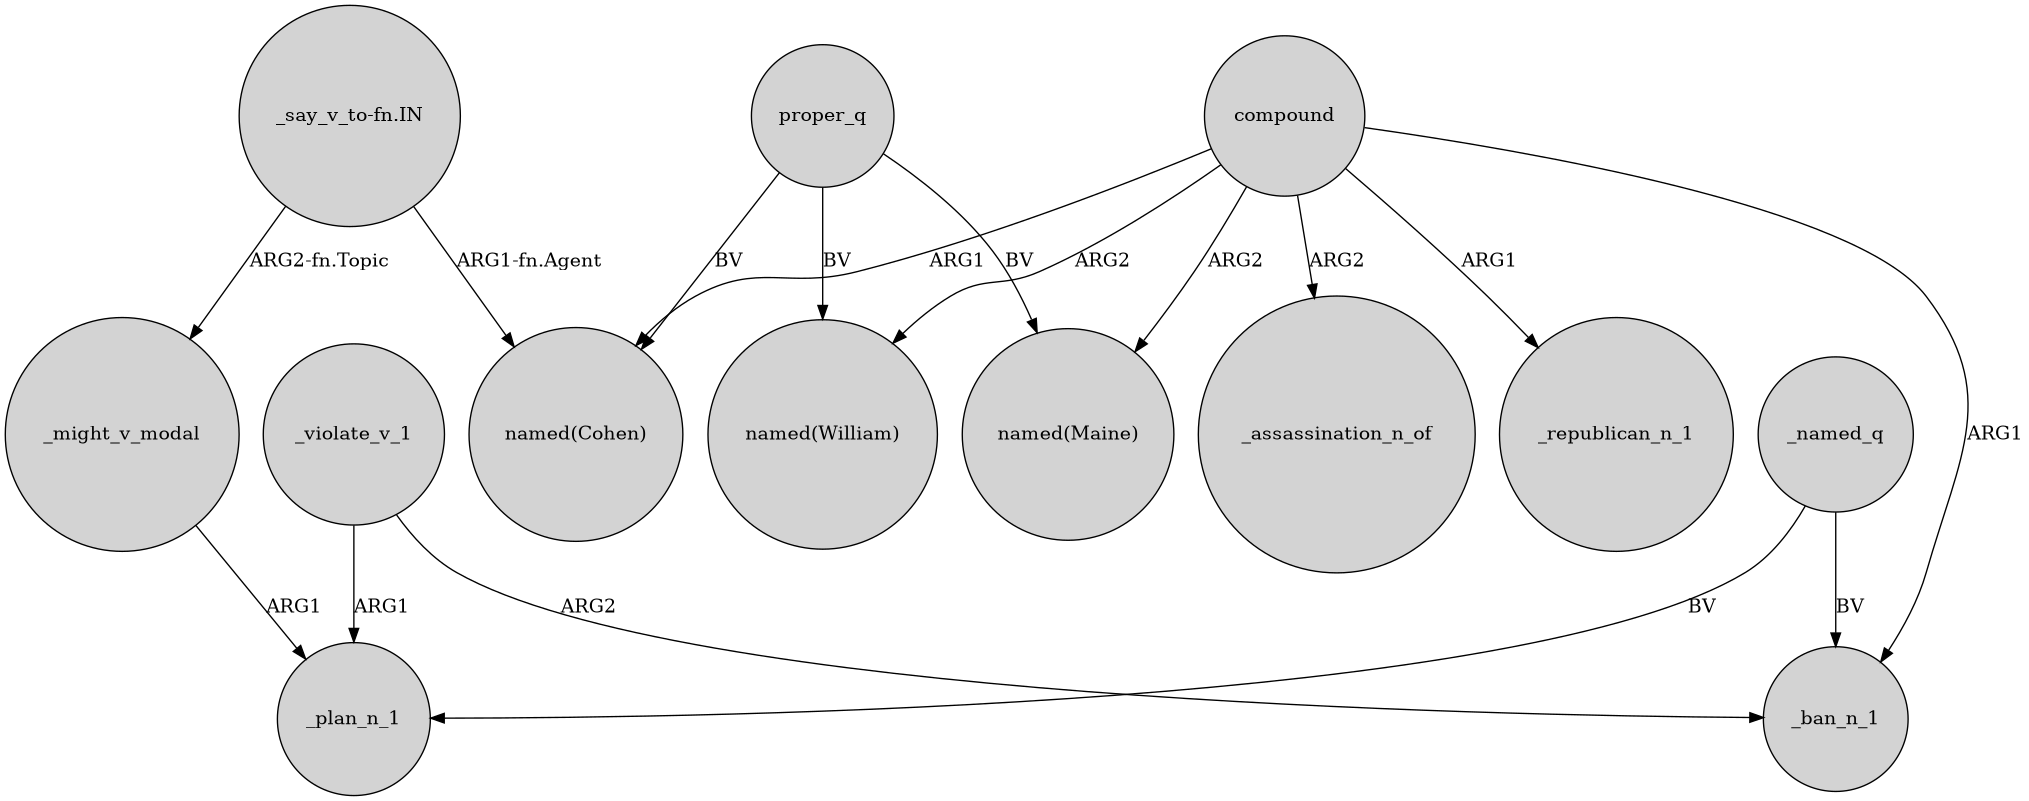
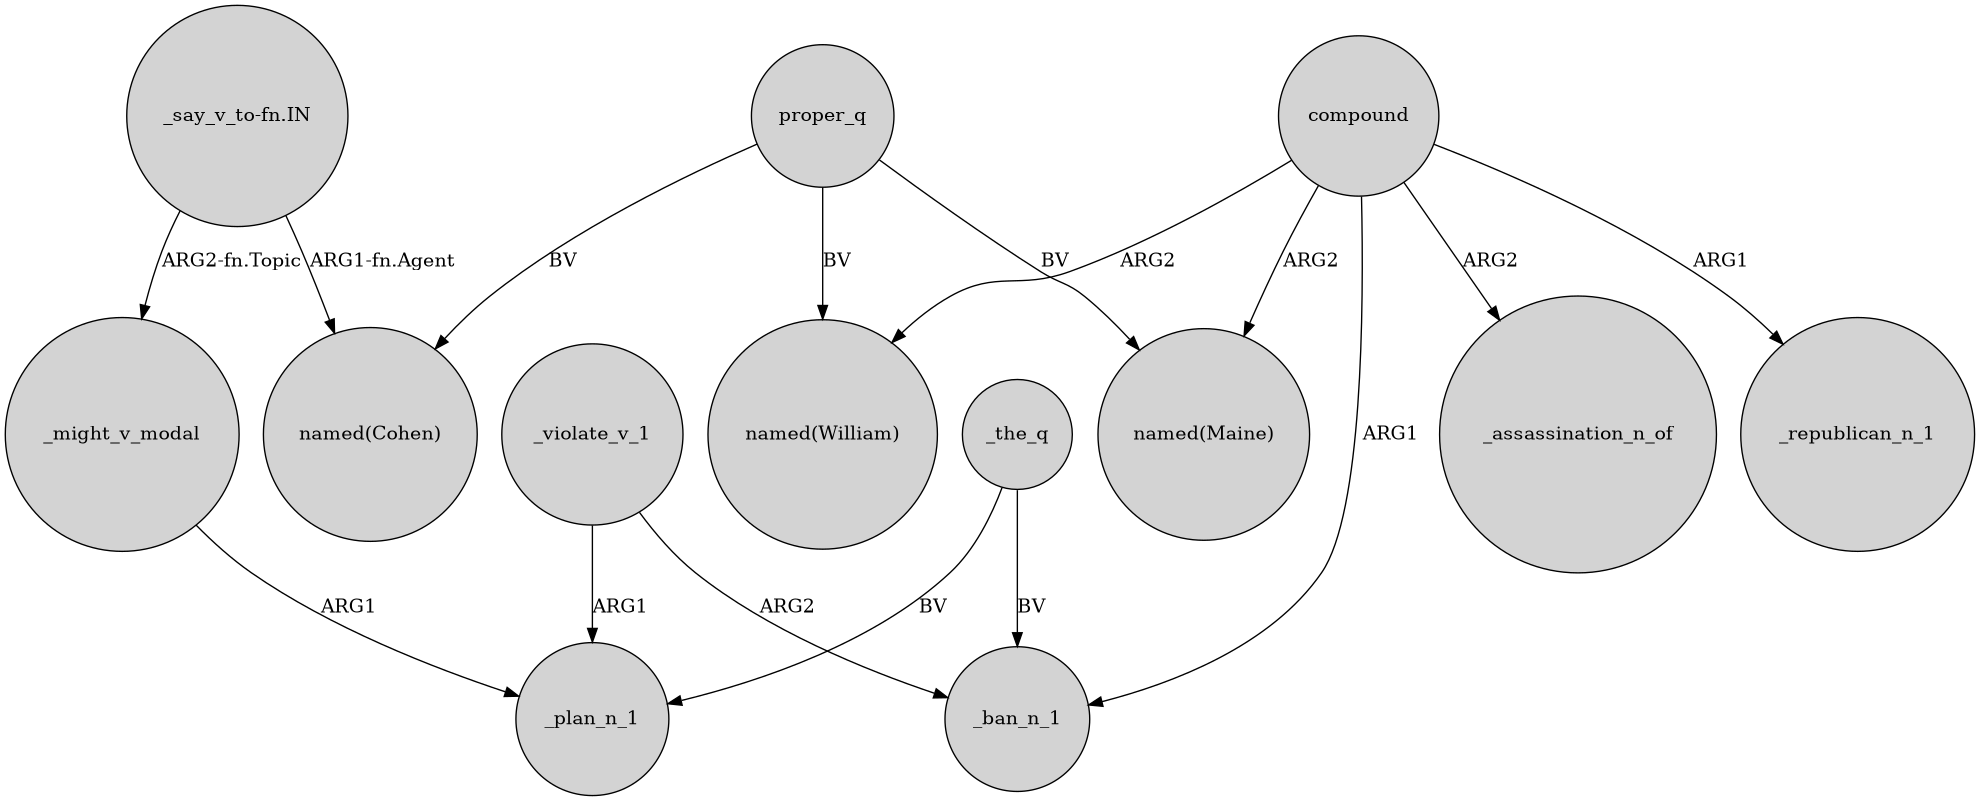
(927, 252) -> none
(1836, 434) -> (1017, 434)
